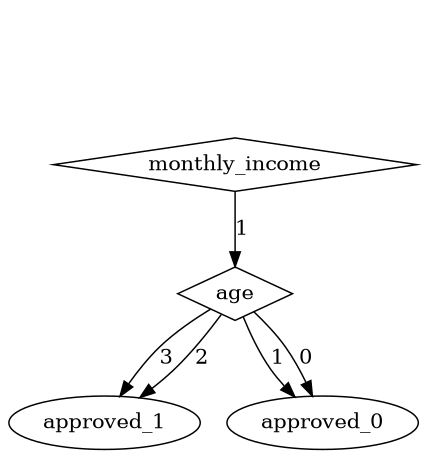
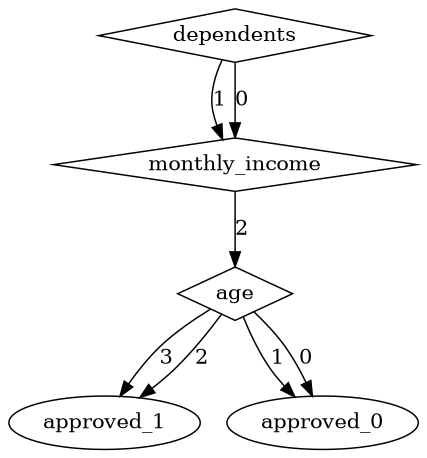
none -> (235, 36)
(243, 229) -> (243, 229)
